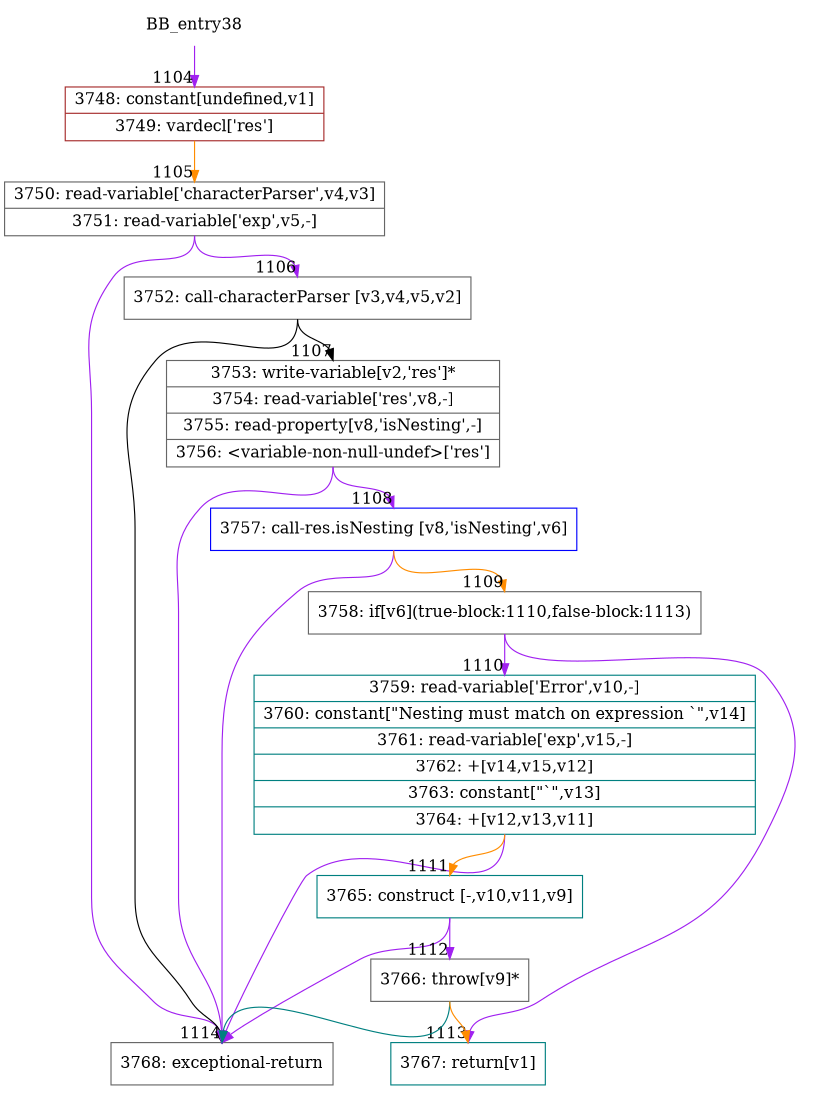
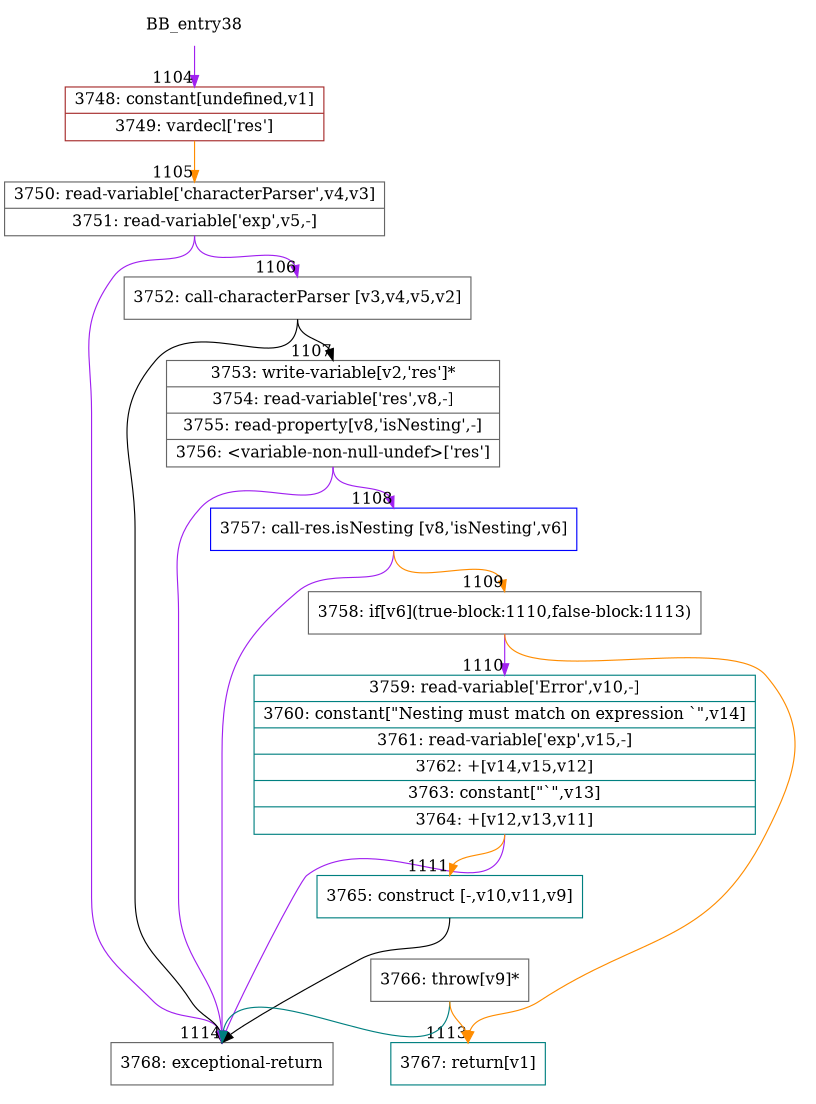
(783, 797) -> (783, 797)
(450, 940) -> none
(342, 969) -> (342, 969)
